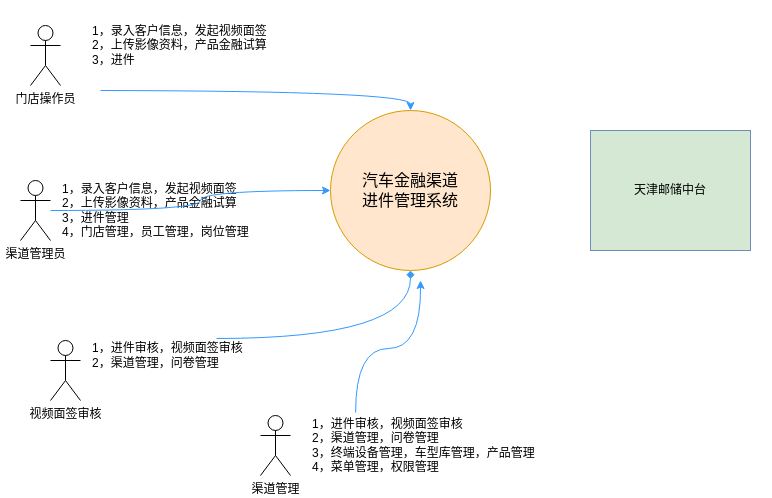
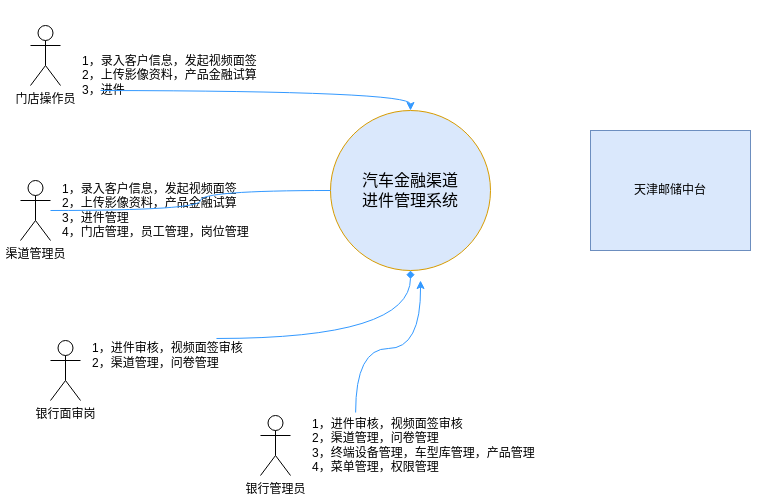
(186, 46) -> (176, 76)
(322, 191) -> (324, 191)
(411, 191) -> (411, 191)
(671, 191) -> (671, 191)
(66, 415) -> (66, 415)
(276, 490) -> (276, 490)
